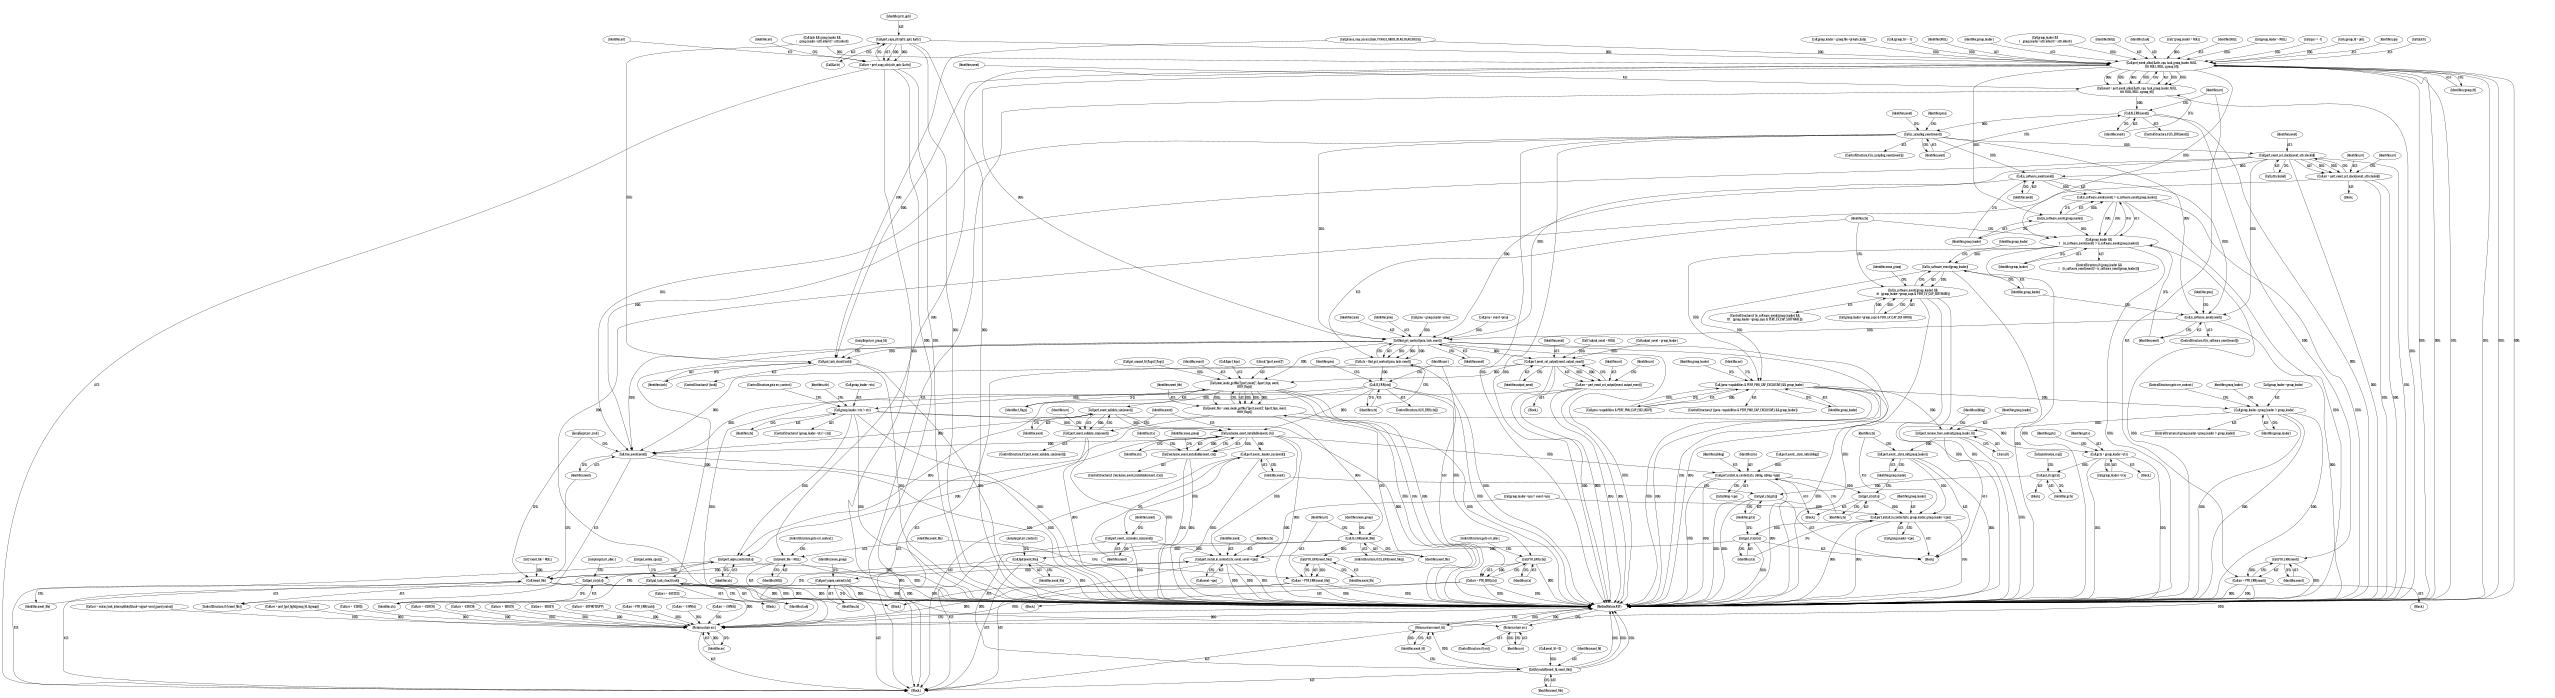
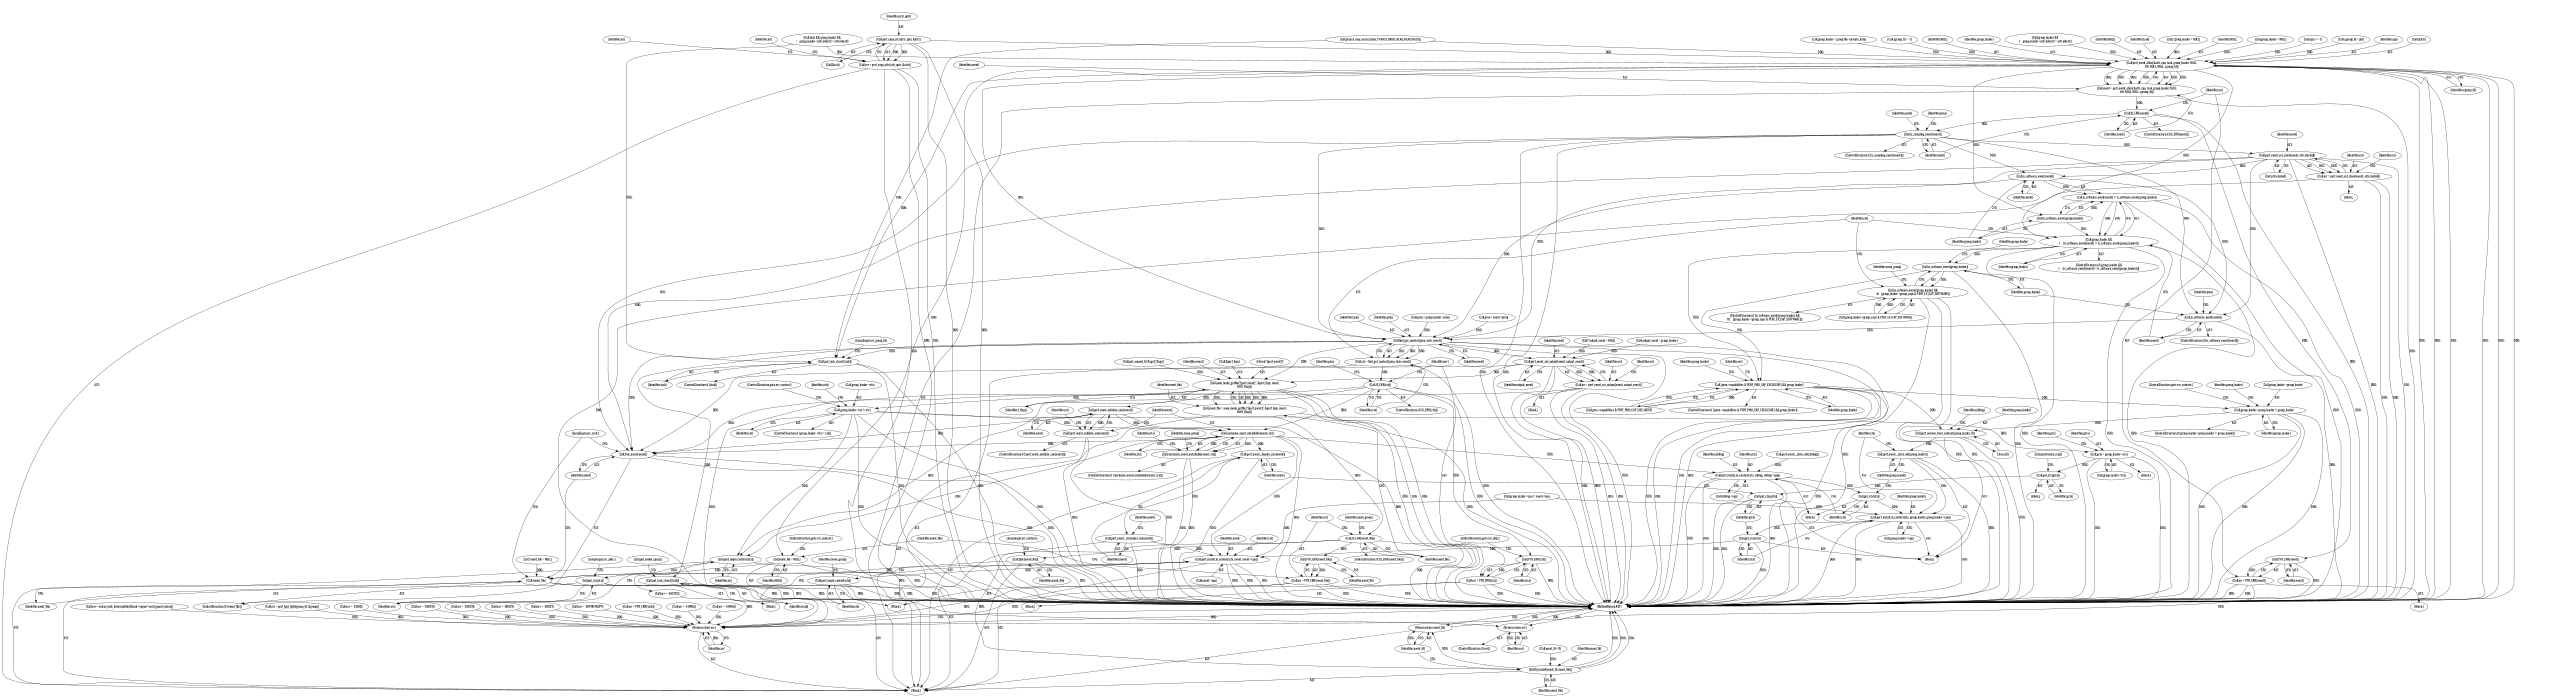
(1209, 568) -> (957, 566)
none -> (1417, 594)
